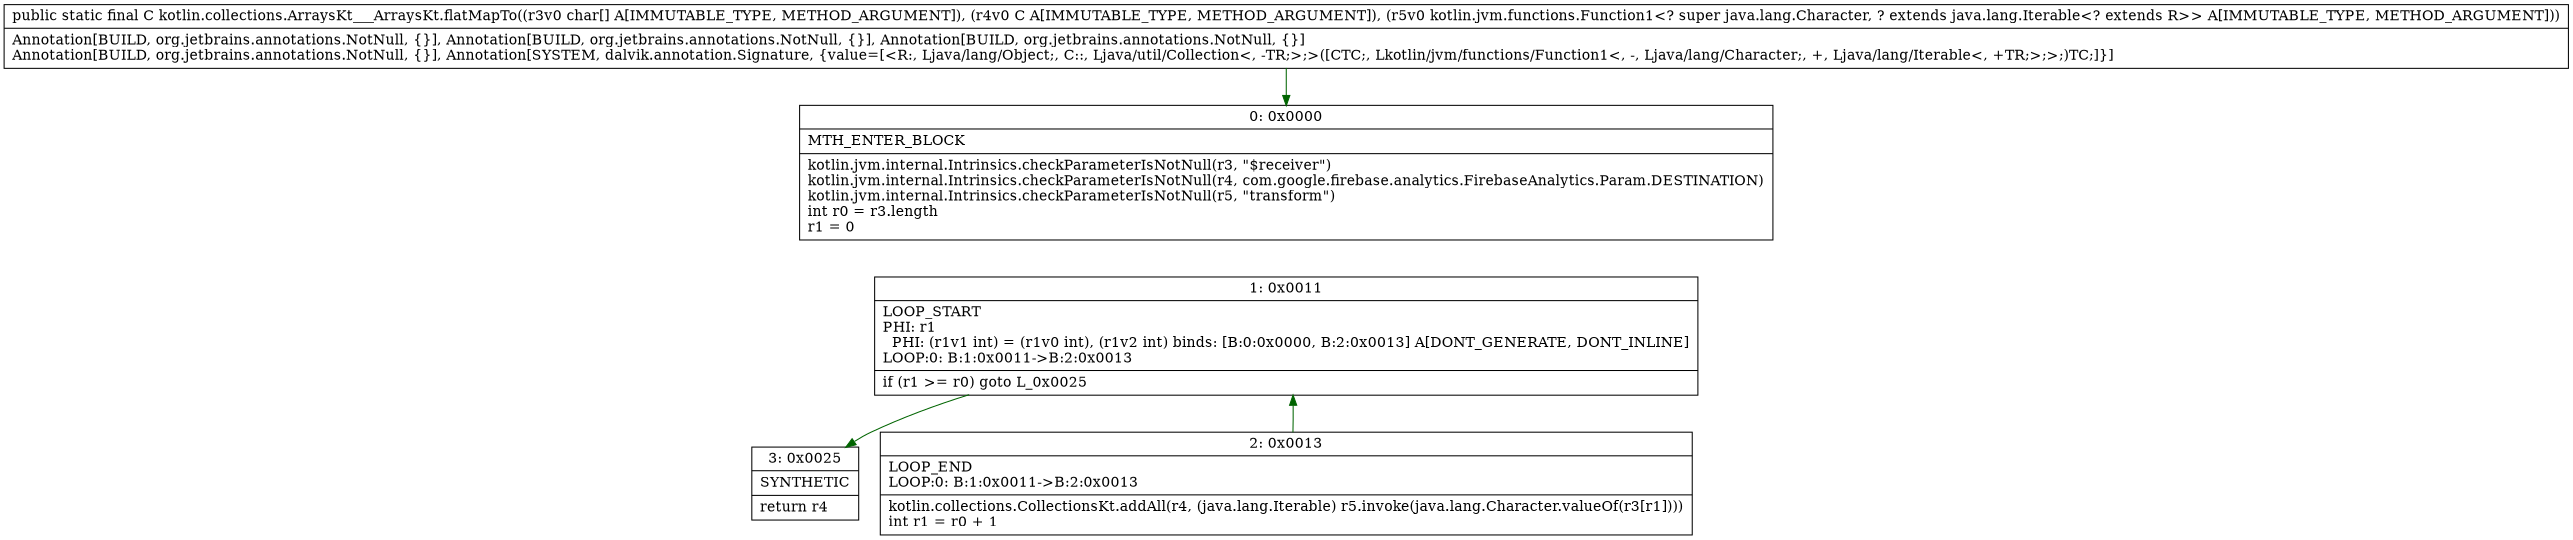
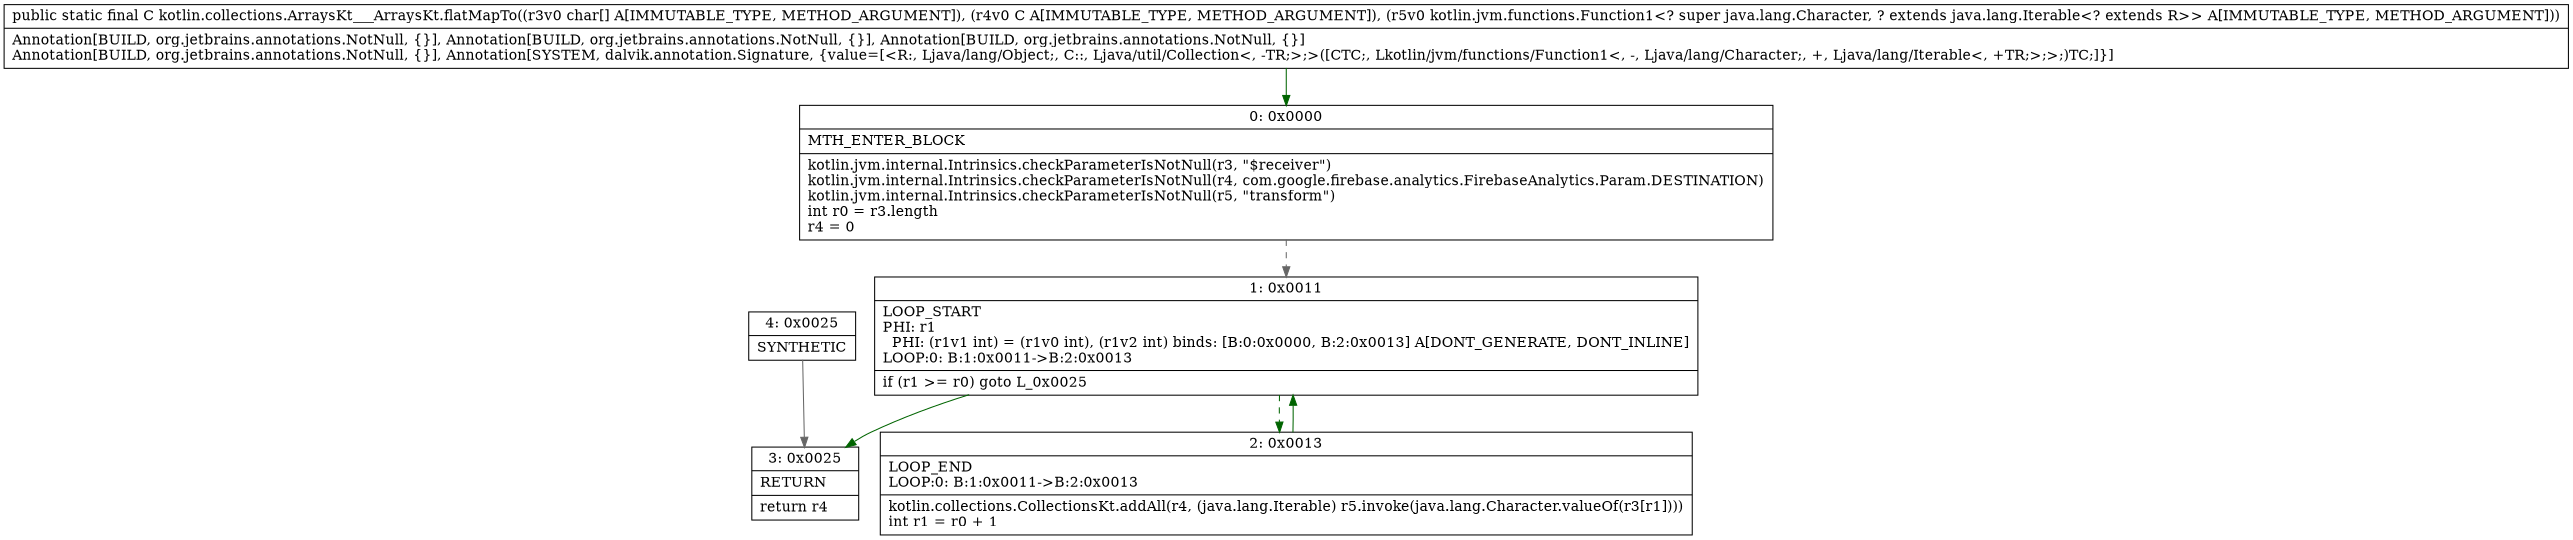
(831, 227) -> (831, 227)
none -> (1286, 253)
none -> (802, 336)
none -> (1279, 409)
(805, 483) -> (793, 483)
